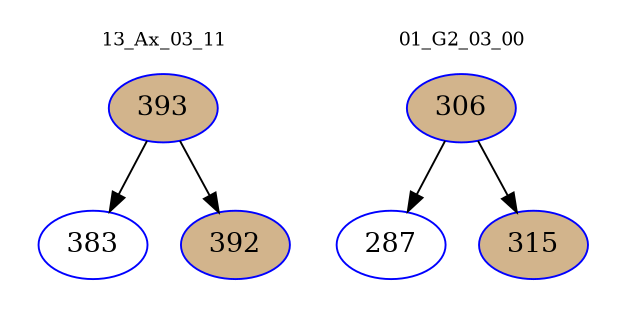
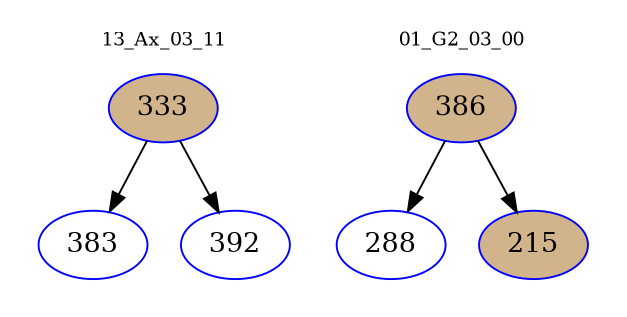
(163, 108) -> (163, 108)
(461, 108) -> (461, 108)
(235, 245) -> (235, 245)
(391, 245) -> (391, 245)
(534, 245) -> (534, 245)
